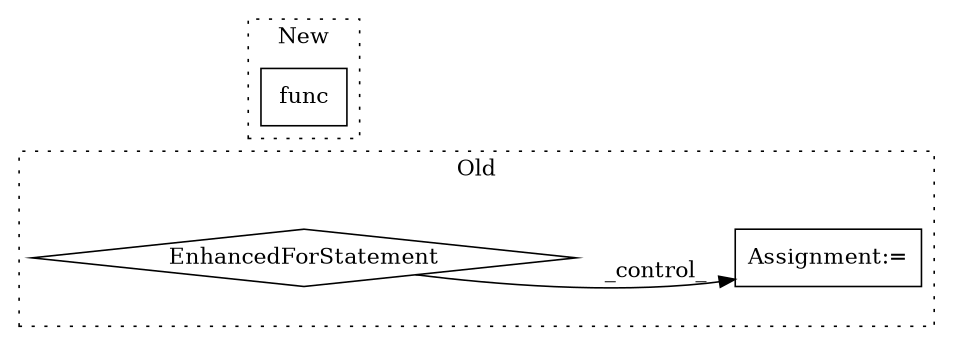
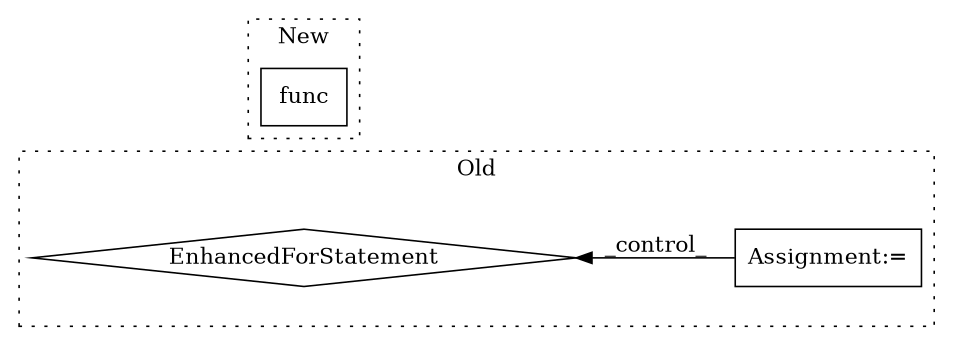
(567, 287) -> (664, 258)
